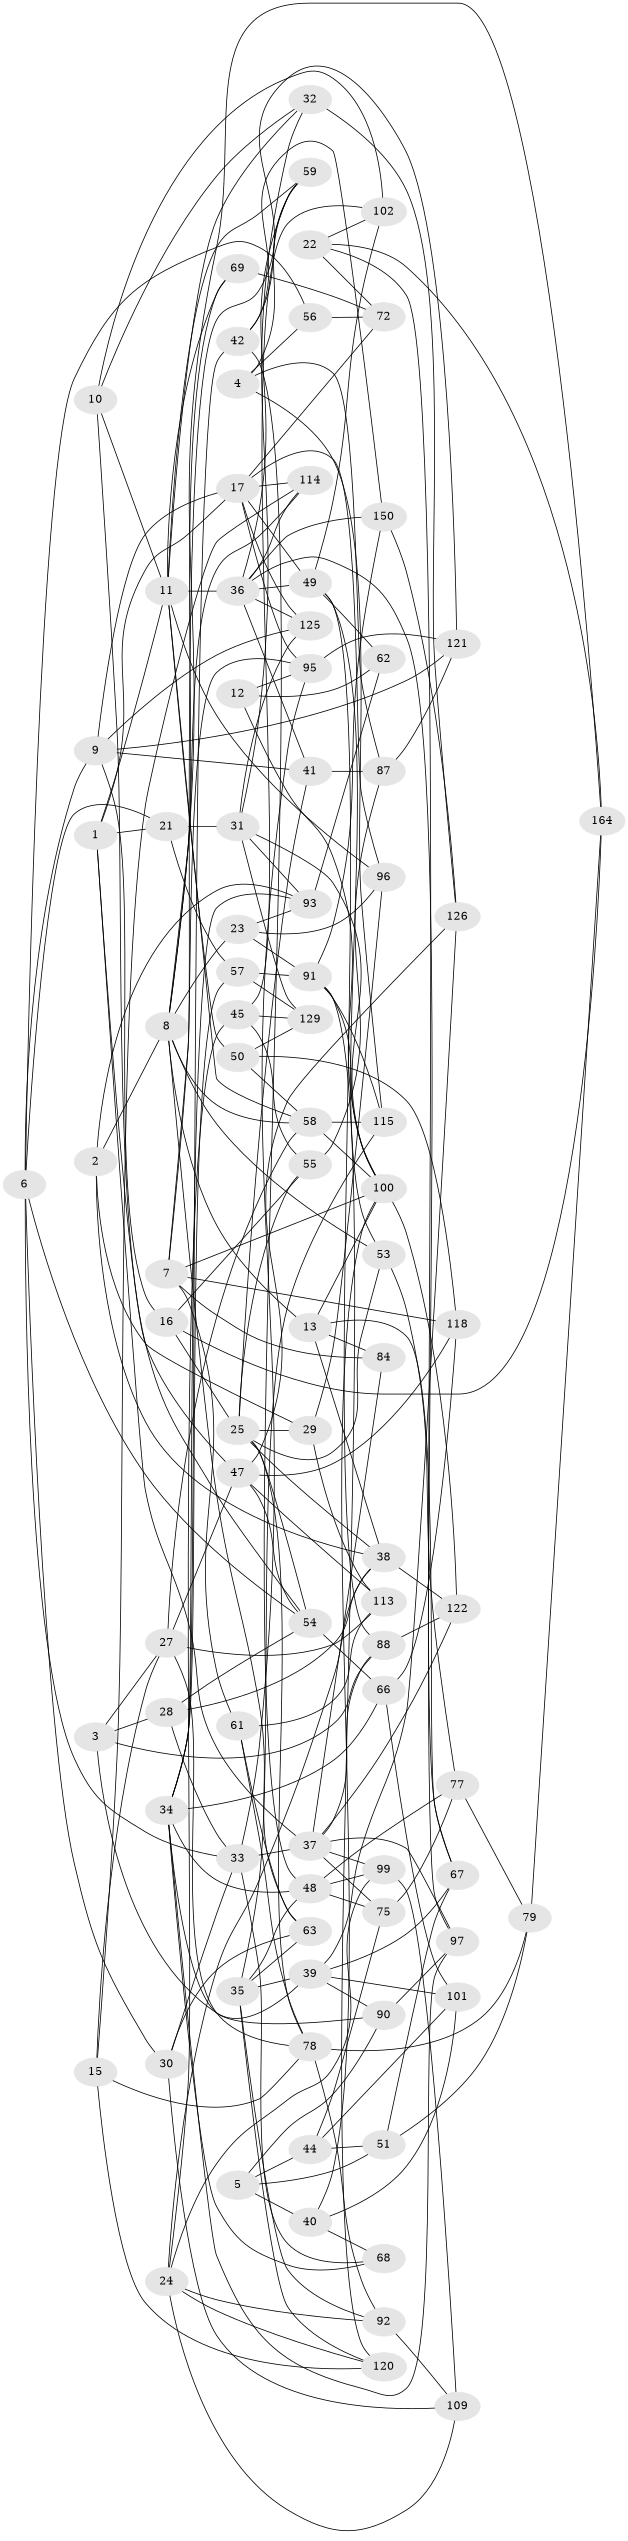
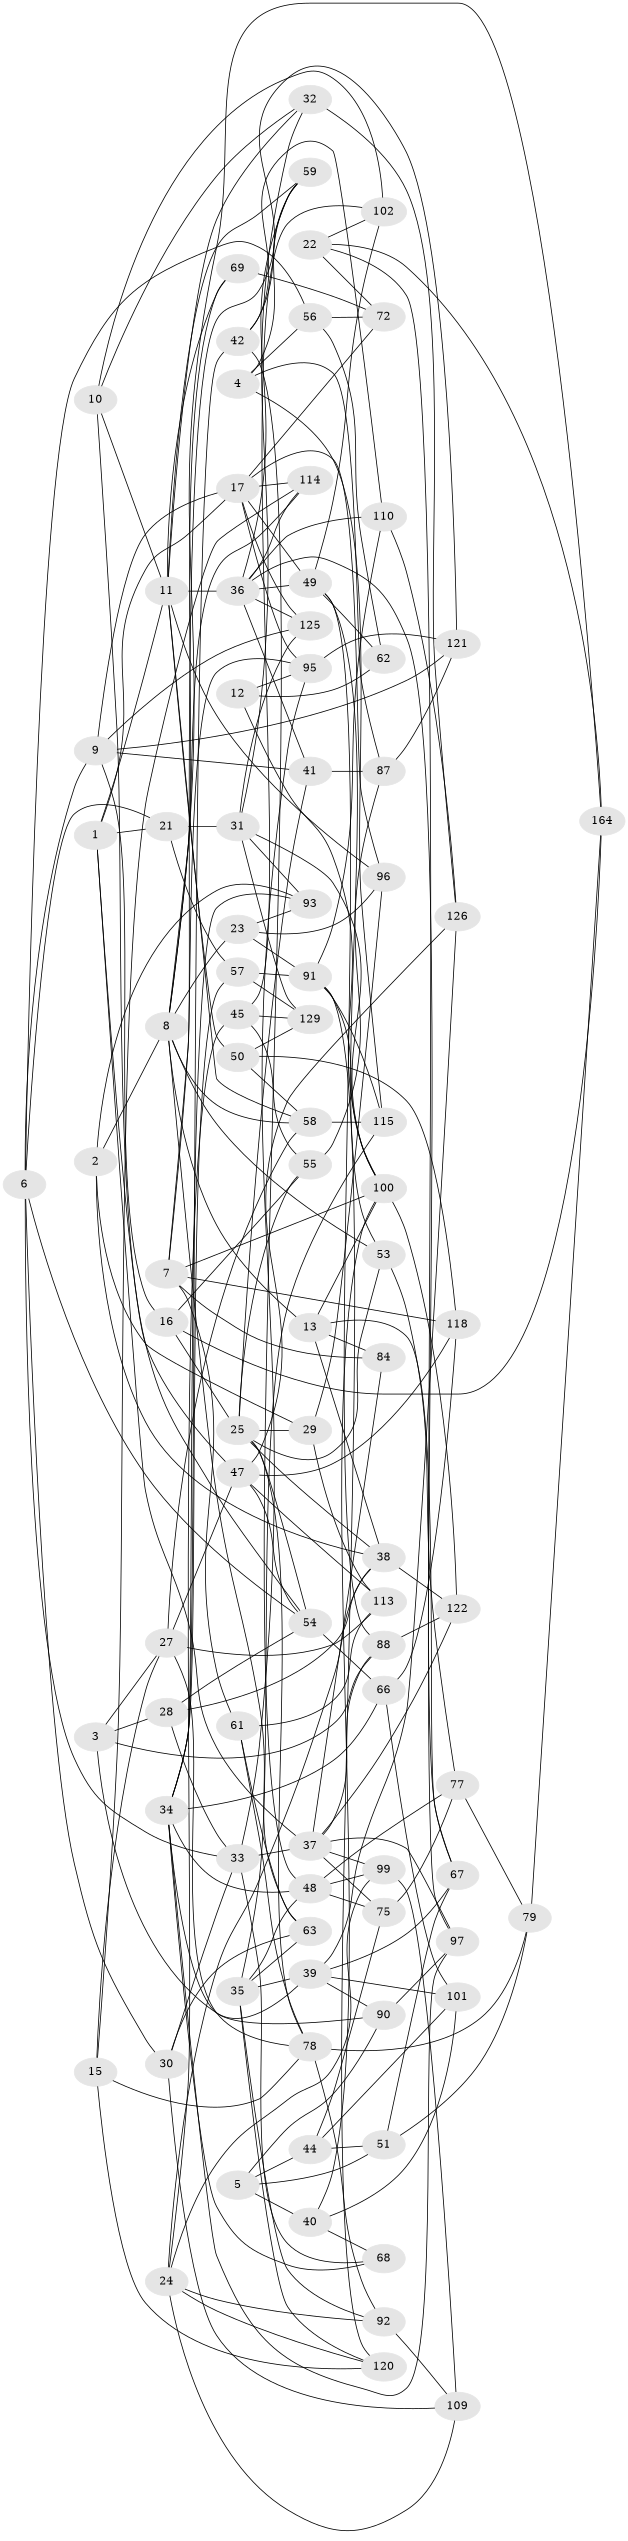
(384, 517) -> (384, 517)
(344, 793) -> (356, 460)
(341, 1150) -> none
